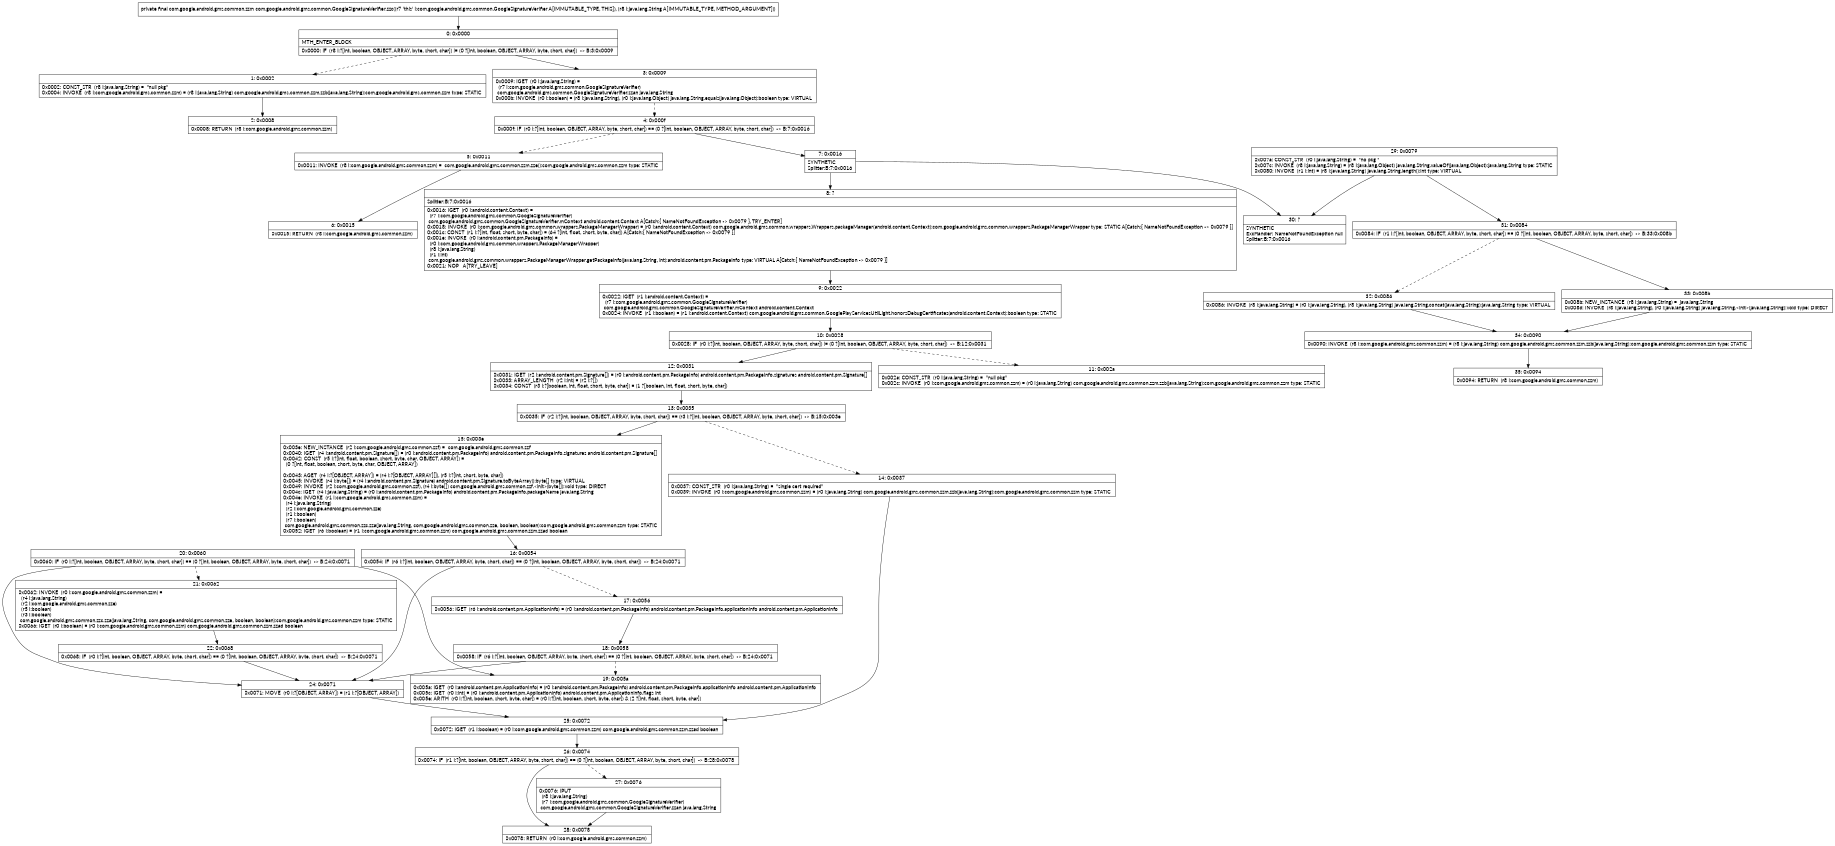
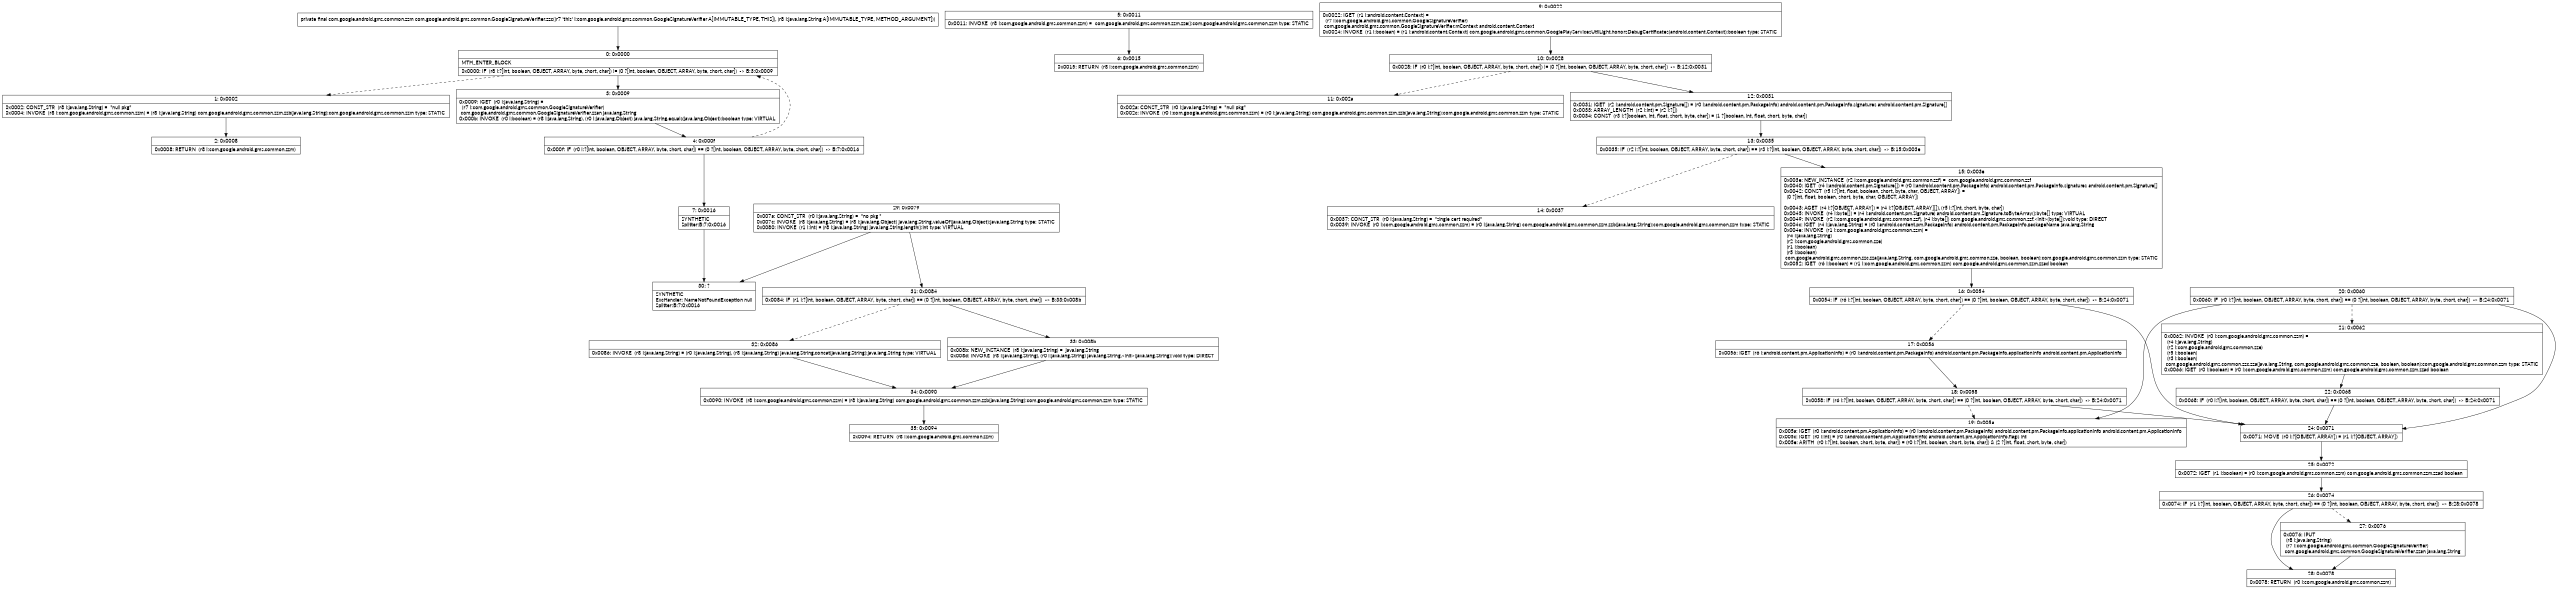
(654, 108) -> (669, 129)
(568, 143) -> (790, 110)
(830, 230) -> none
(300, 520) -> (1800, 253)
(878, 664) -> none
